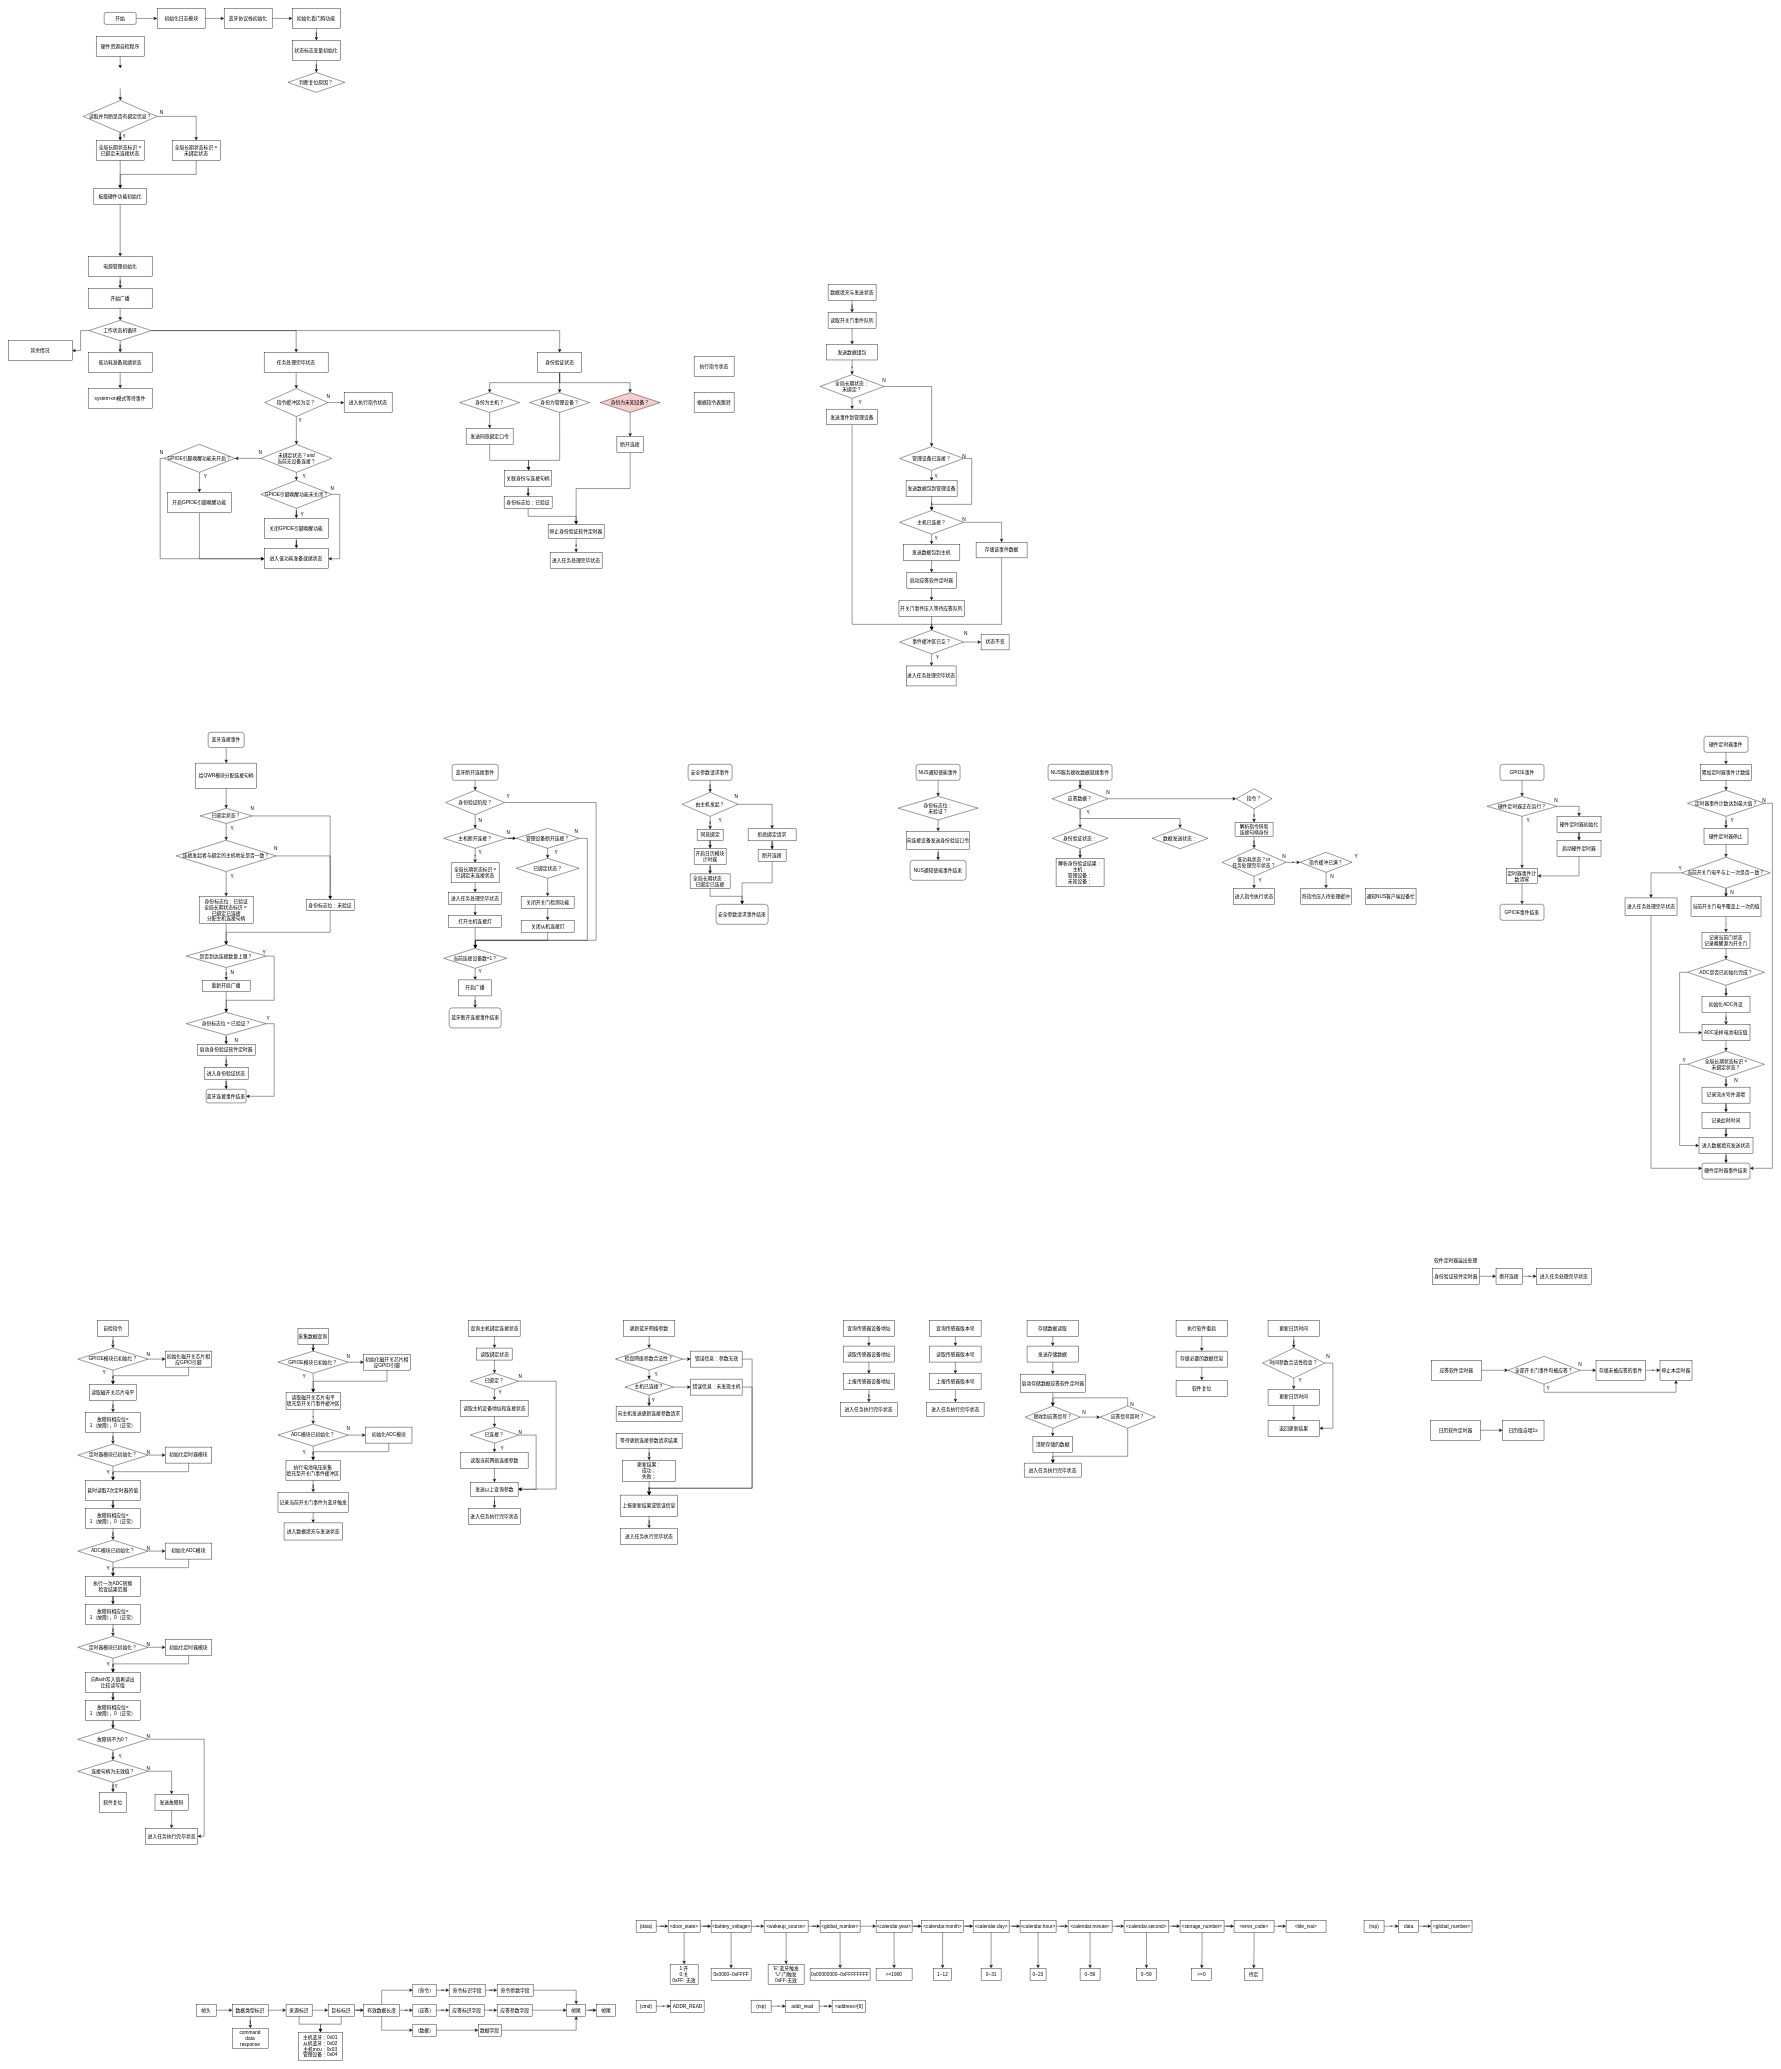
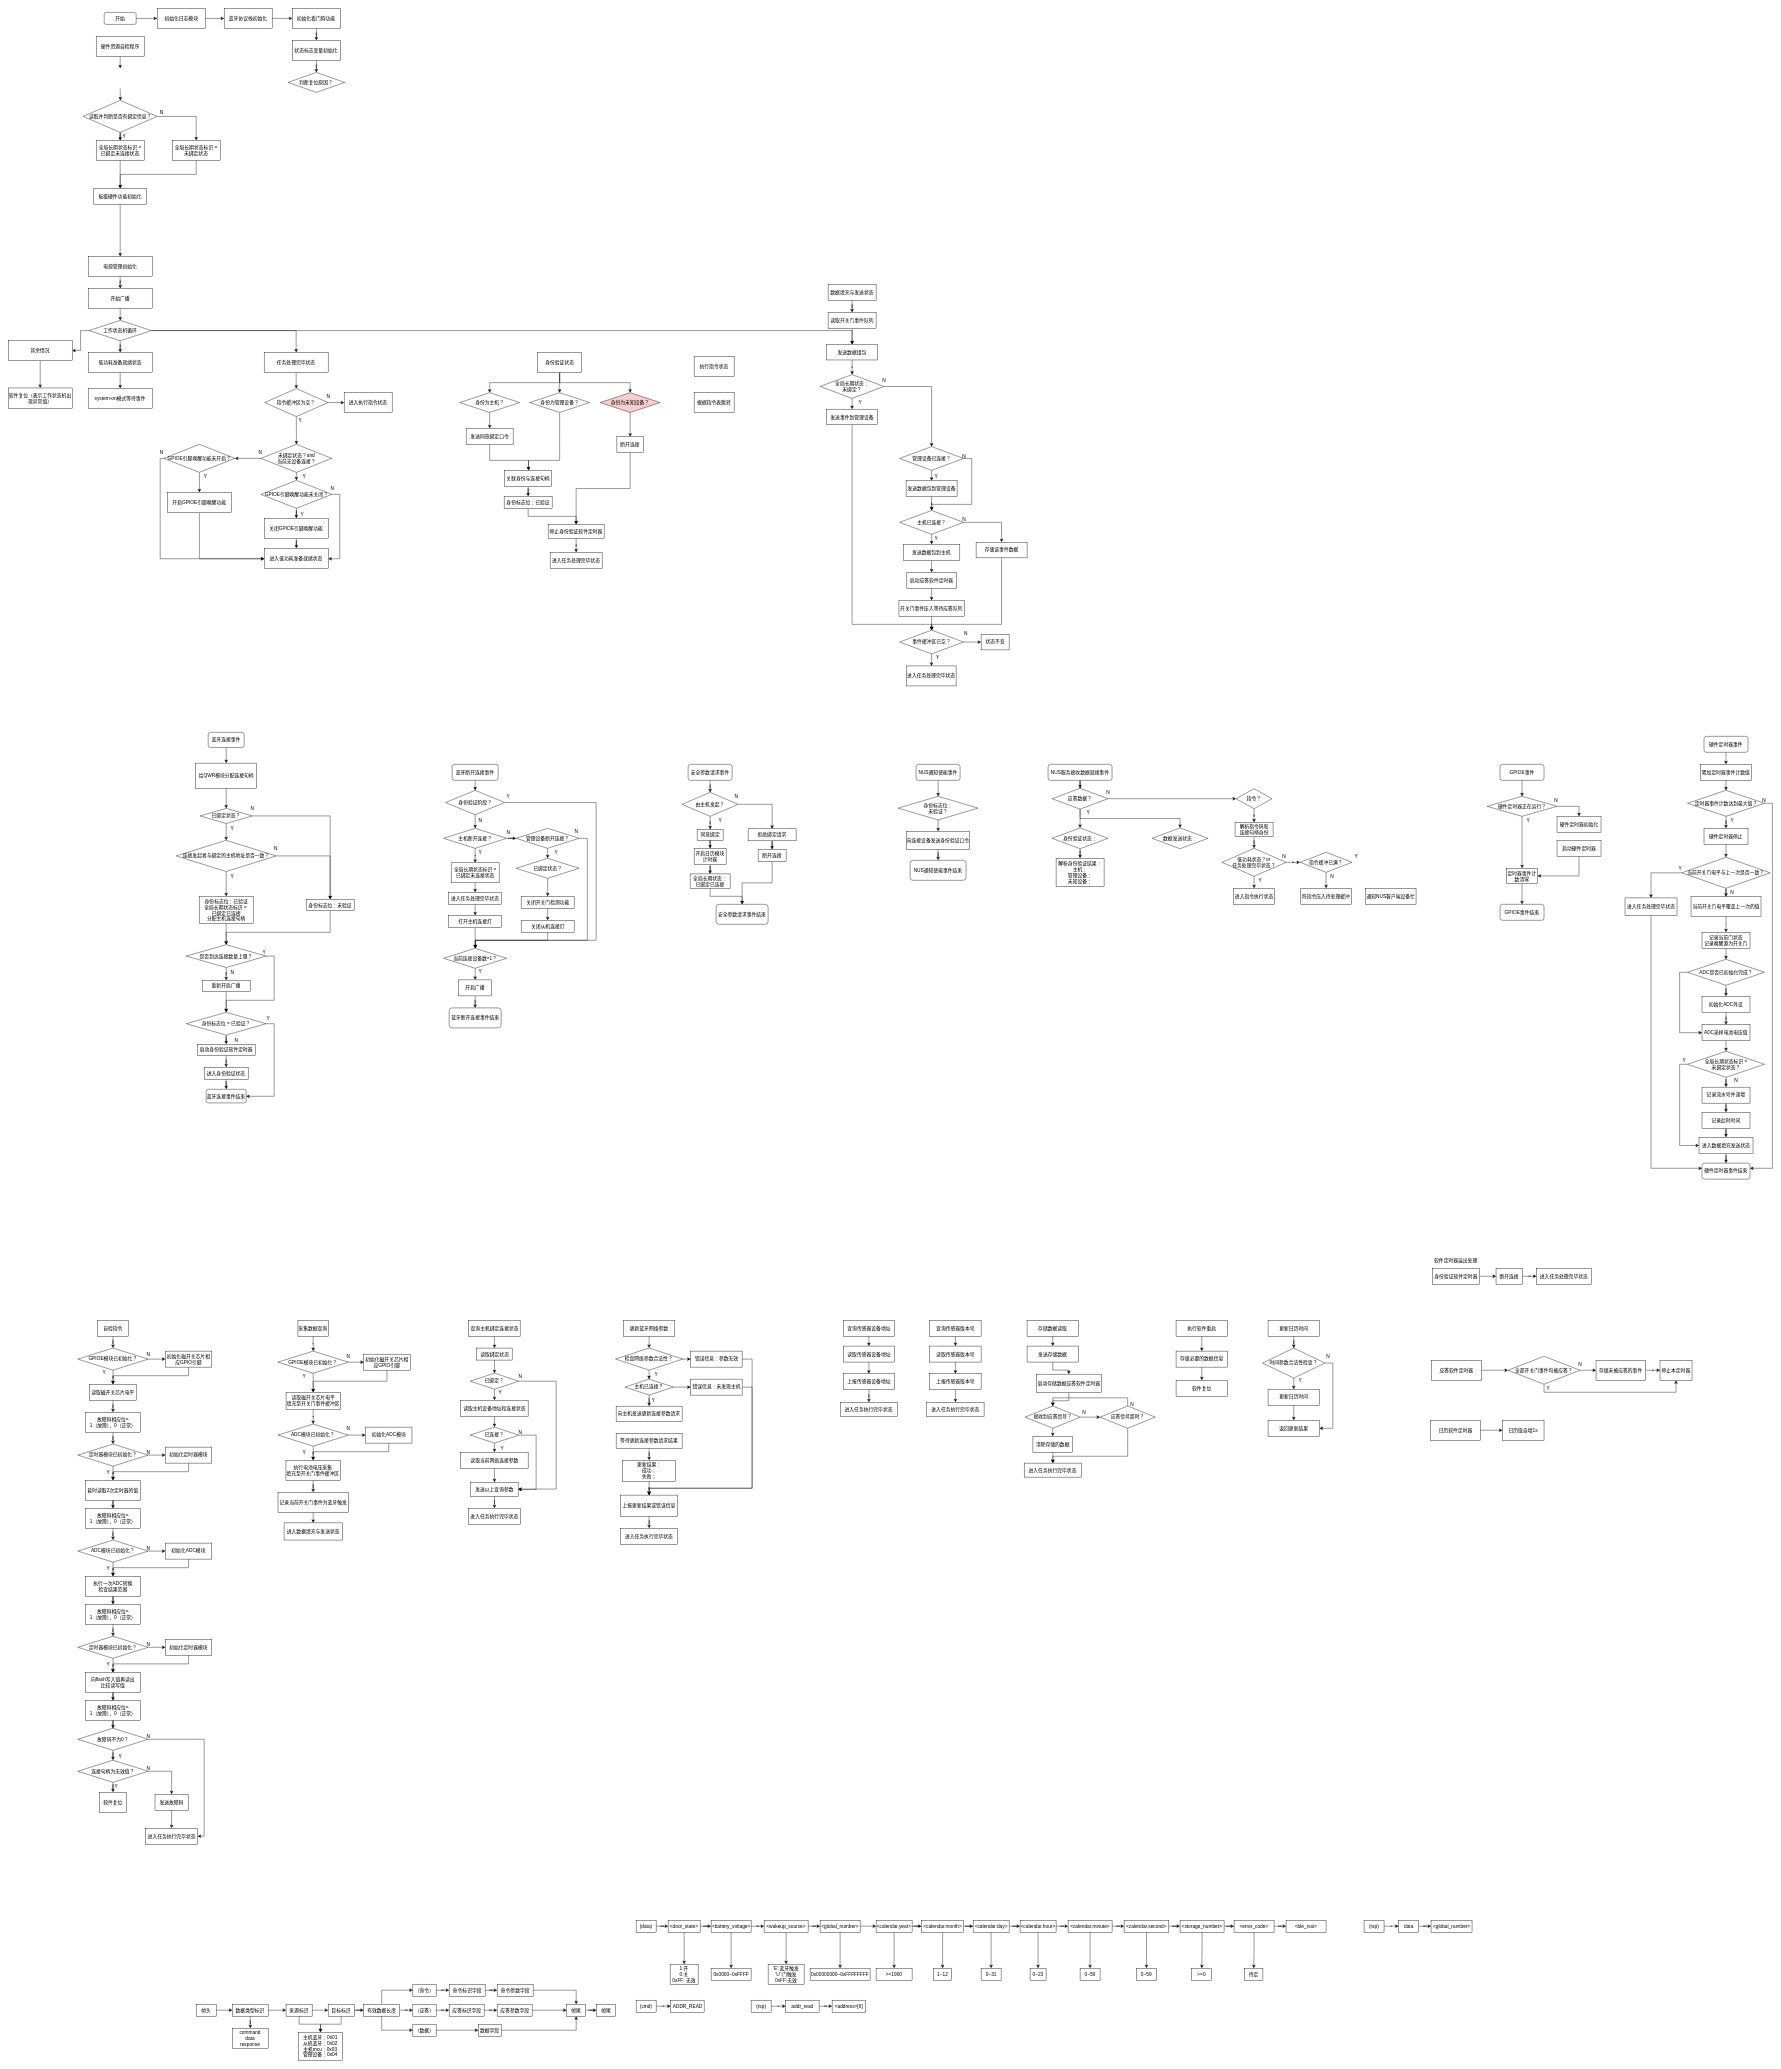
(560, 348) -> (703, 330)
none -> (40, 384)
none -> (40, 398)
(1579, 838) -> none
(313, 1336) -> (313, 1328)
(1053, 1383) -> (1069, 1383)
